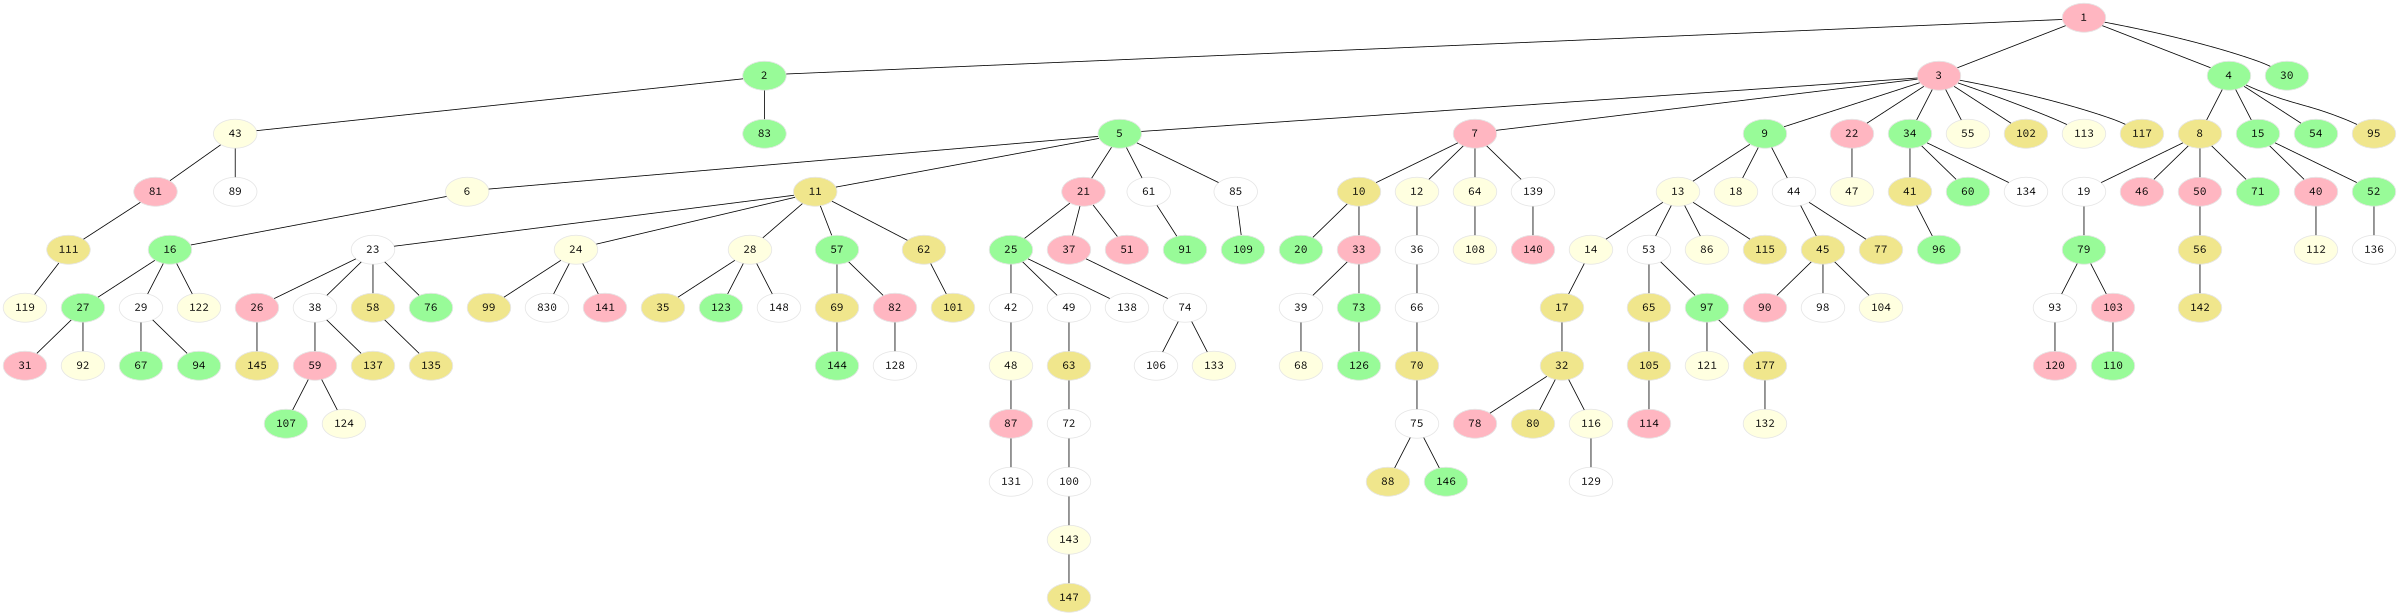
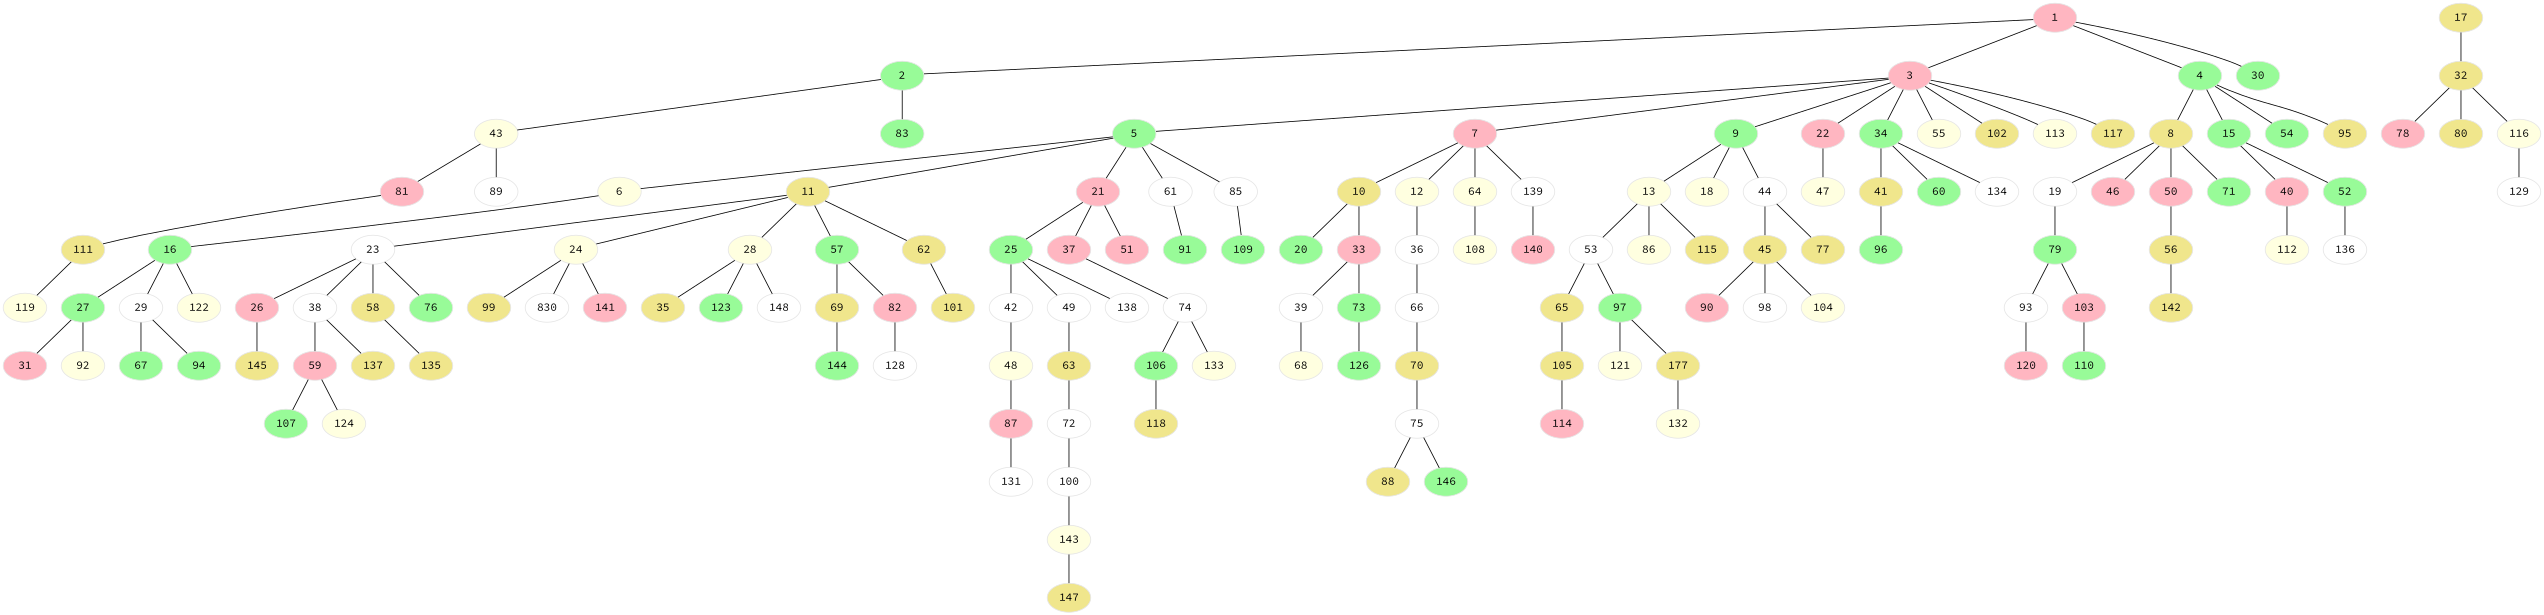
(1591, 250) -> none
(1156, 366) -> (1156, 366)
none -> (1156, 424)
